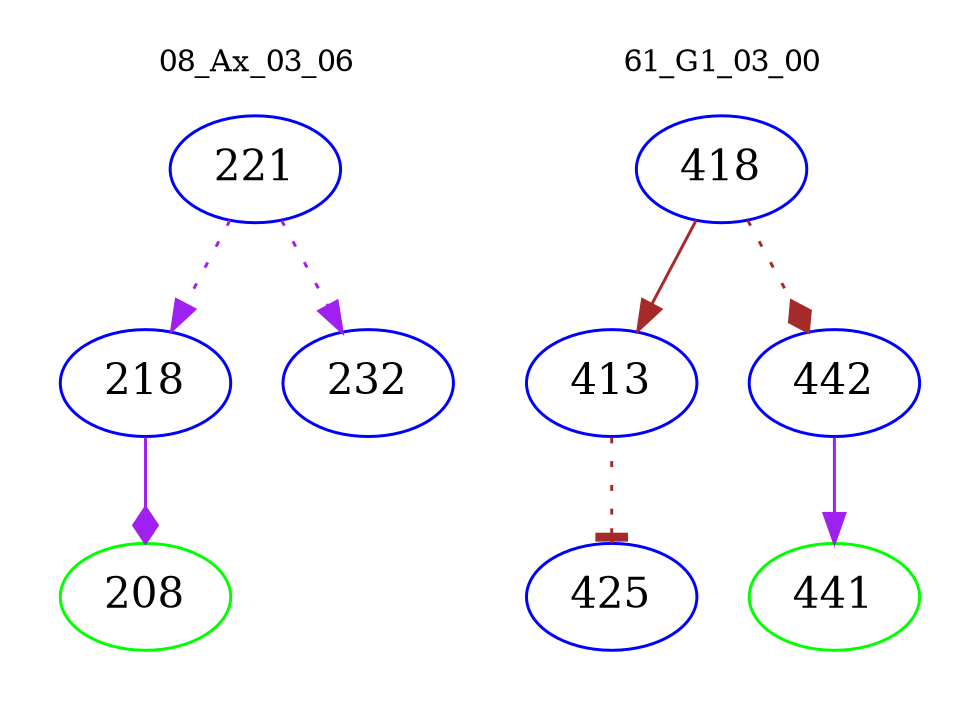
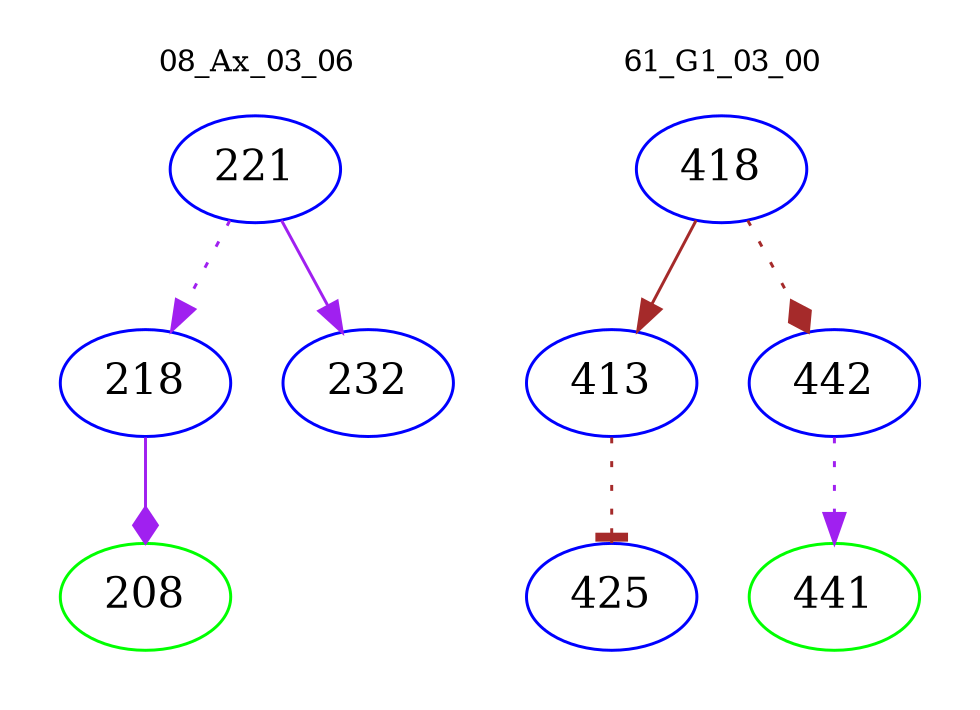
(305, 263) -> (305, 263)
(834, 475) -> (834, 475)
